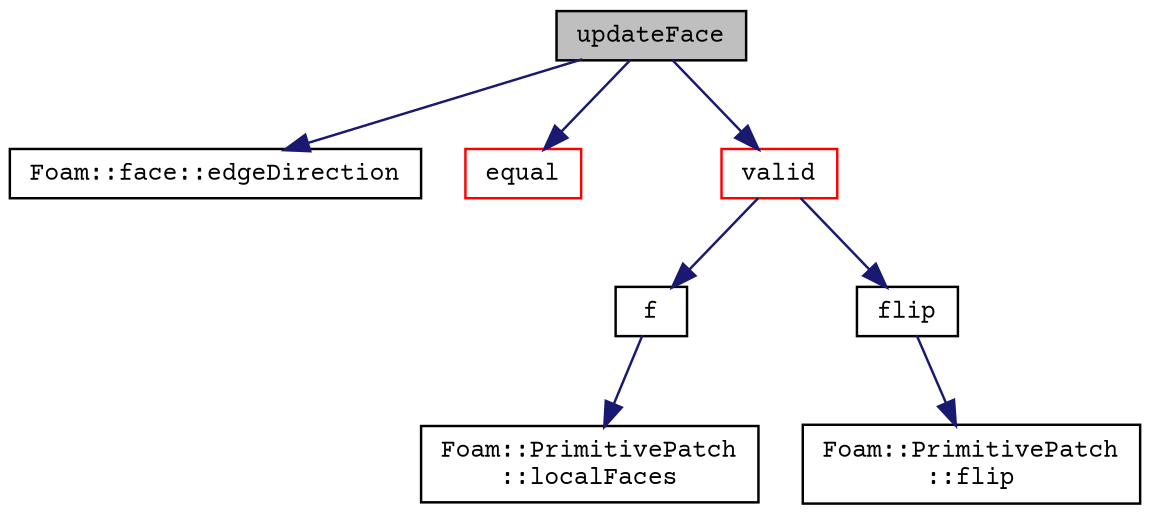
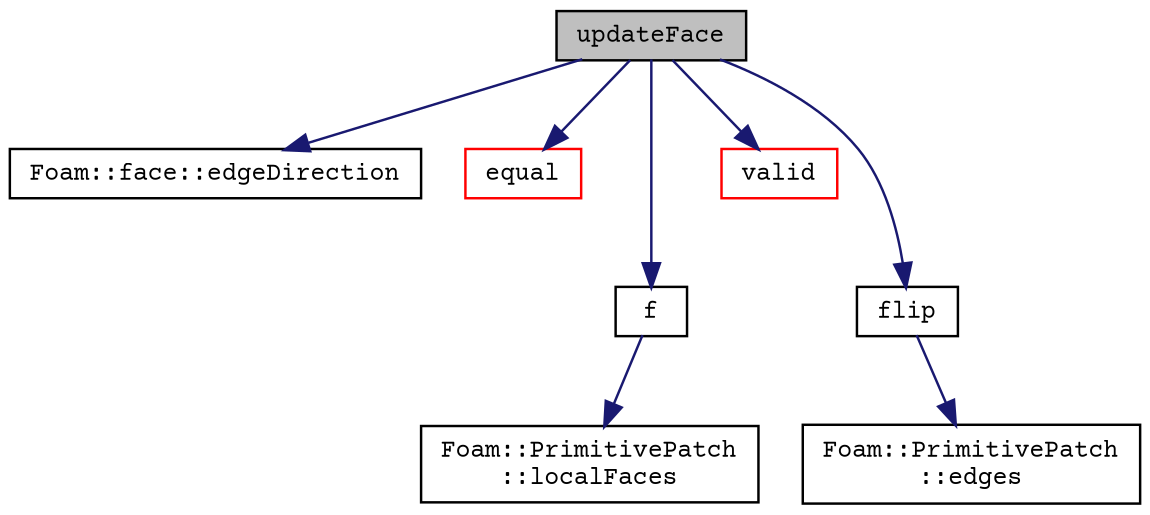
(724, 234) -> (651, 161)
(835, 234) -> (844, 133)
(971, 464) -> (971, 464)
